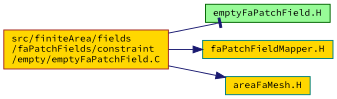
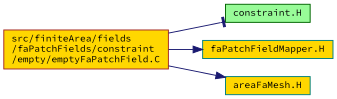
(268, 13) -> (268, 13)
